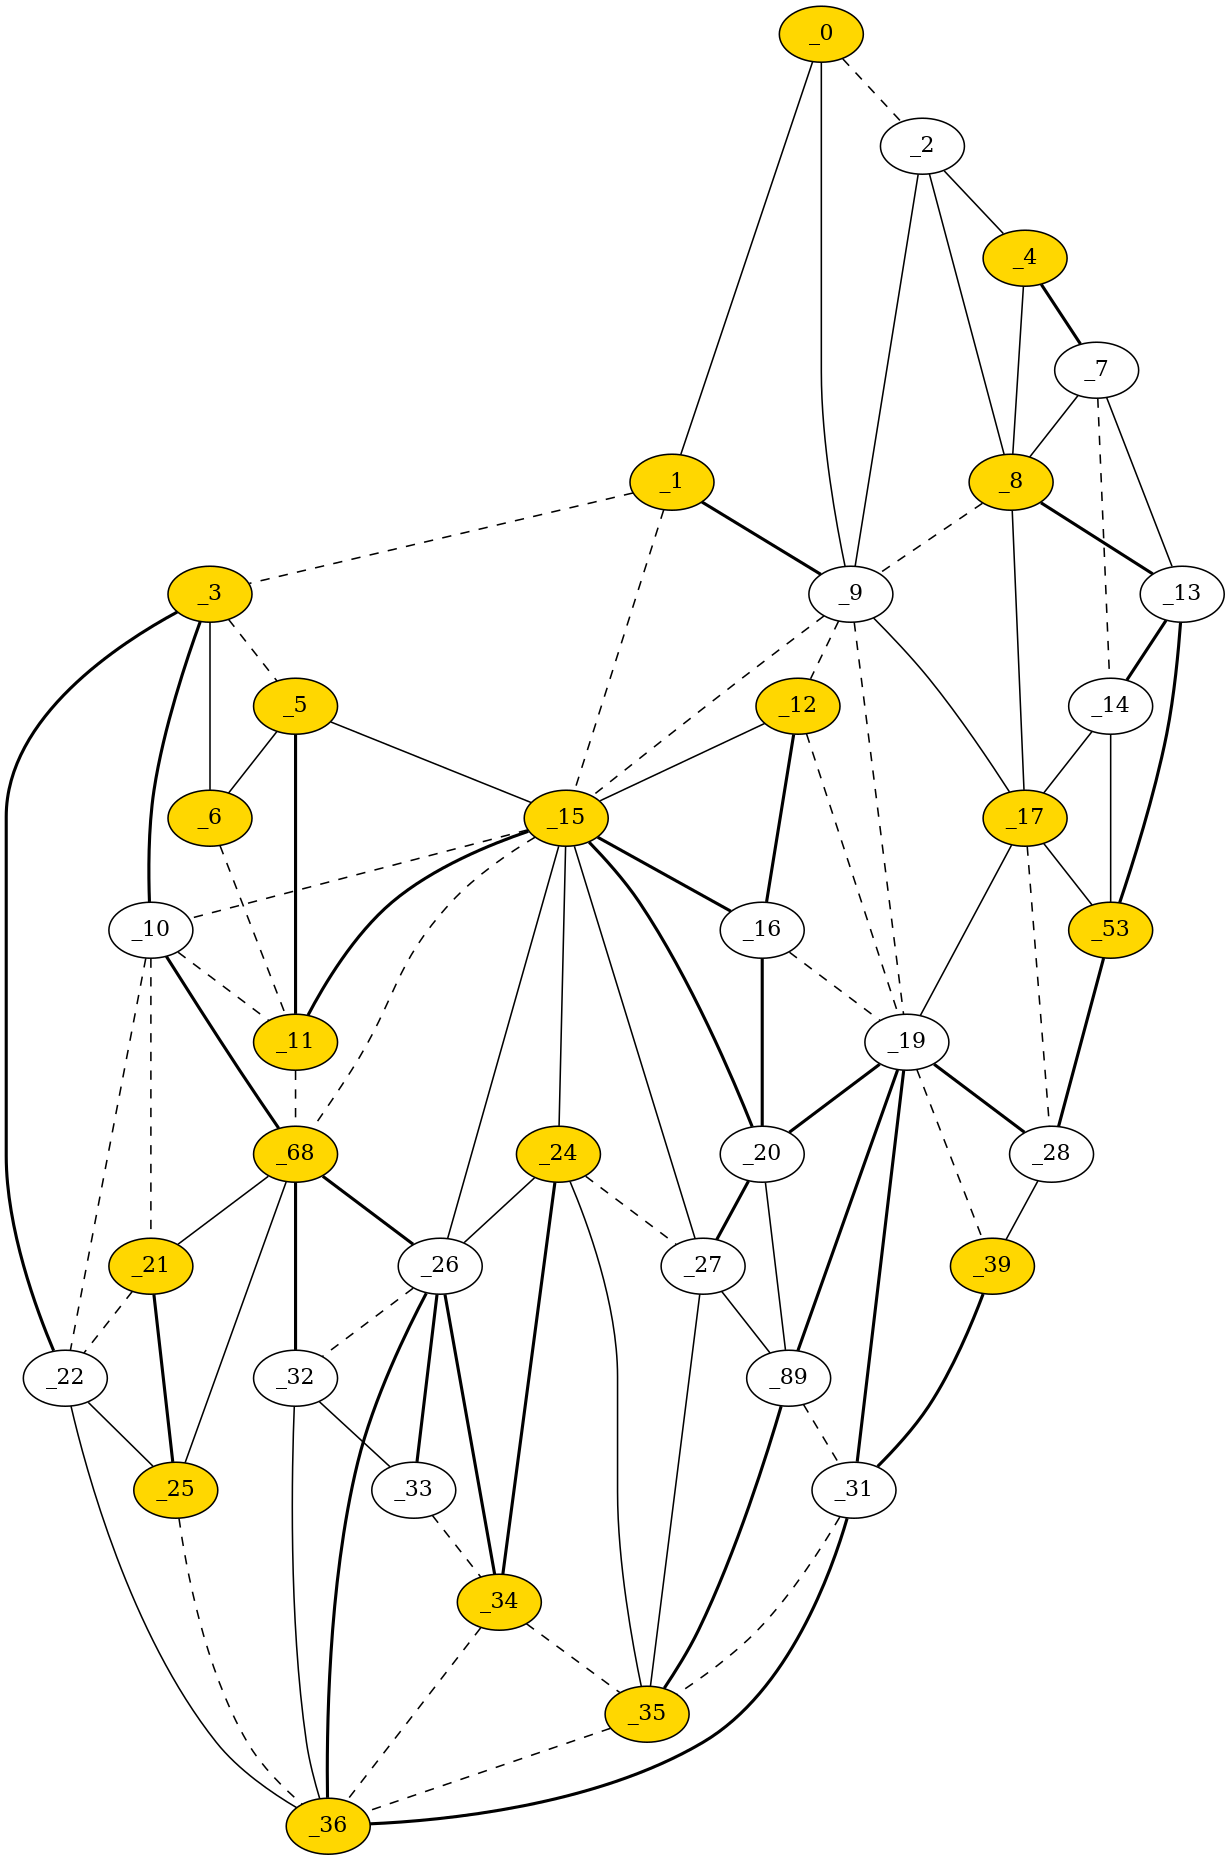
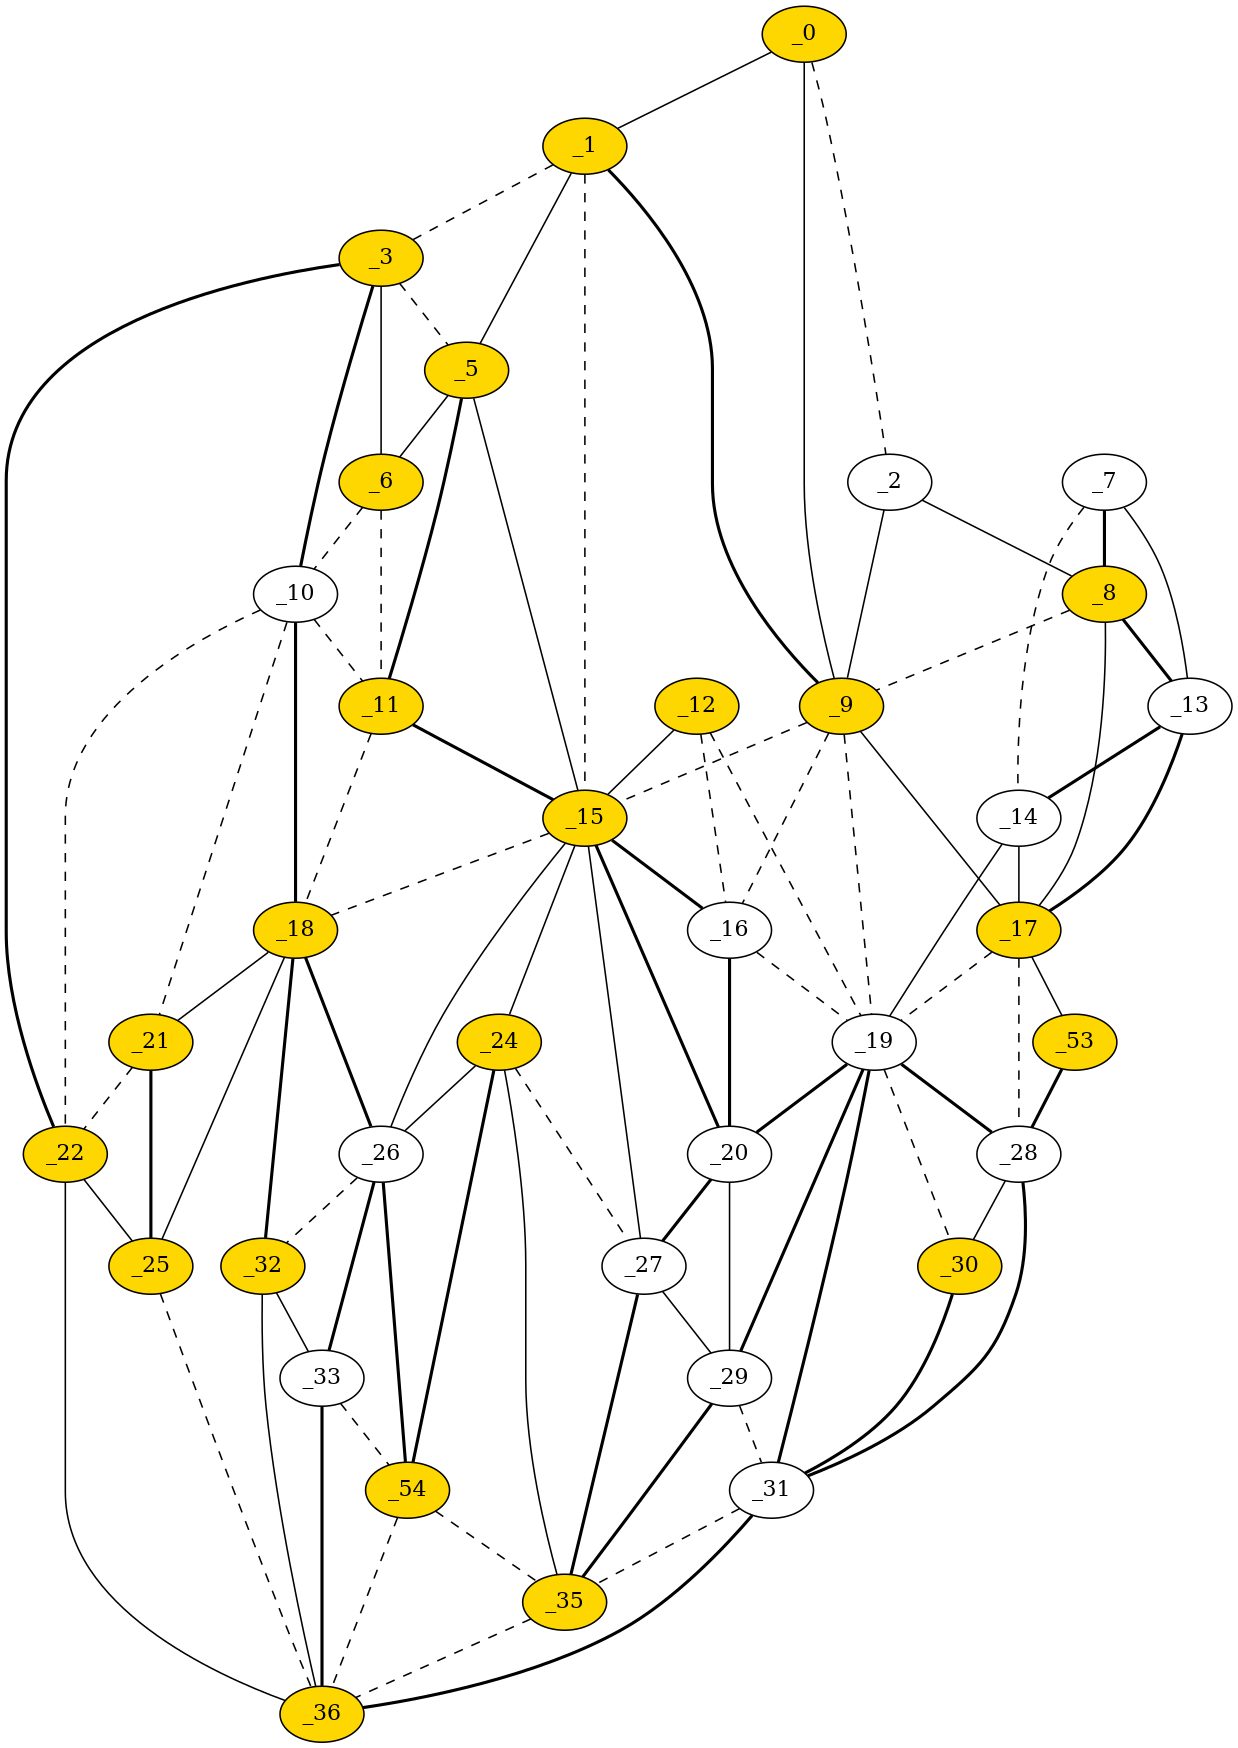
none -> (526, 258)
(1025, 258) -> none
(1054, 426) -> (1104, 538)
(851, 594) -> (842, 706)
(825, 650) -> (786, 818)
(1160, 765) -> (1134, 836)
(780, 818) -> (713, 818)
(1111, 818) -> (945, 930)
(359, 874) -> (338, 538)
(966, 930) -> (946, 986)
(296, 1154) -> (296, 930)
(992, 1266) -> (960, 1266)
none -> (974, 1369)
(65, 1378) -> (65, 1154)
(296, 1378) -> (263, 1266)
(789, 1378) -> (730, 1378)
(675, 1490) -> (604, 1434)
(343, 1538) -> (322, 1546)
(499, 1602) -> (408, 1490)
